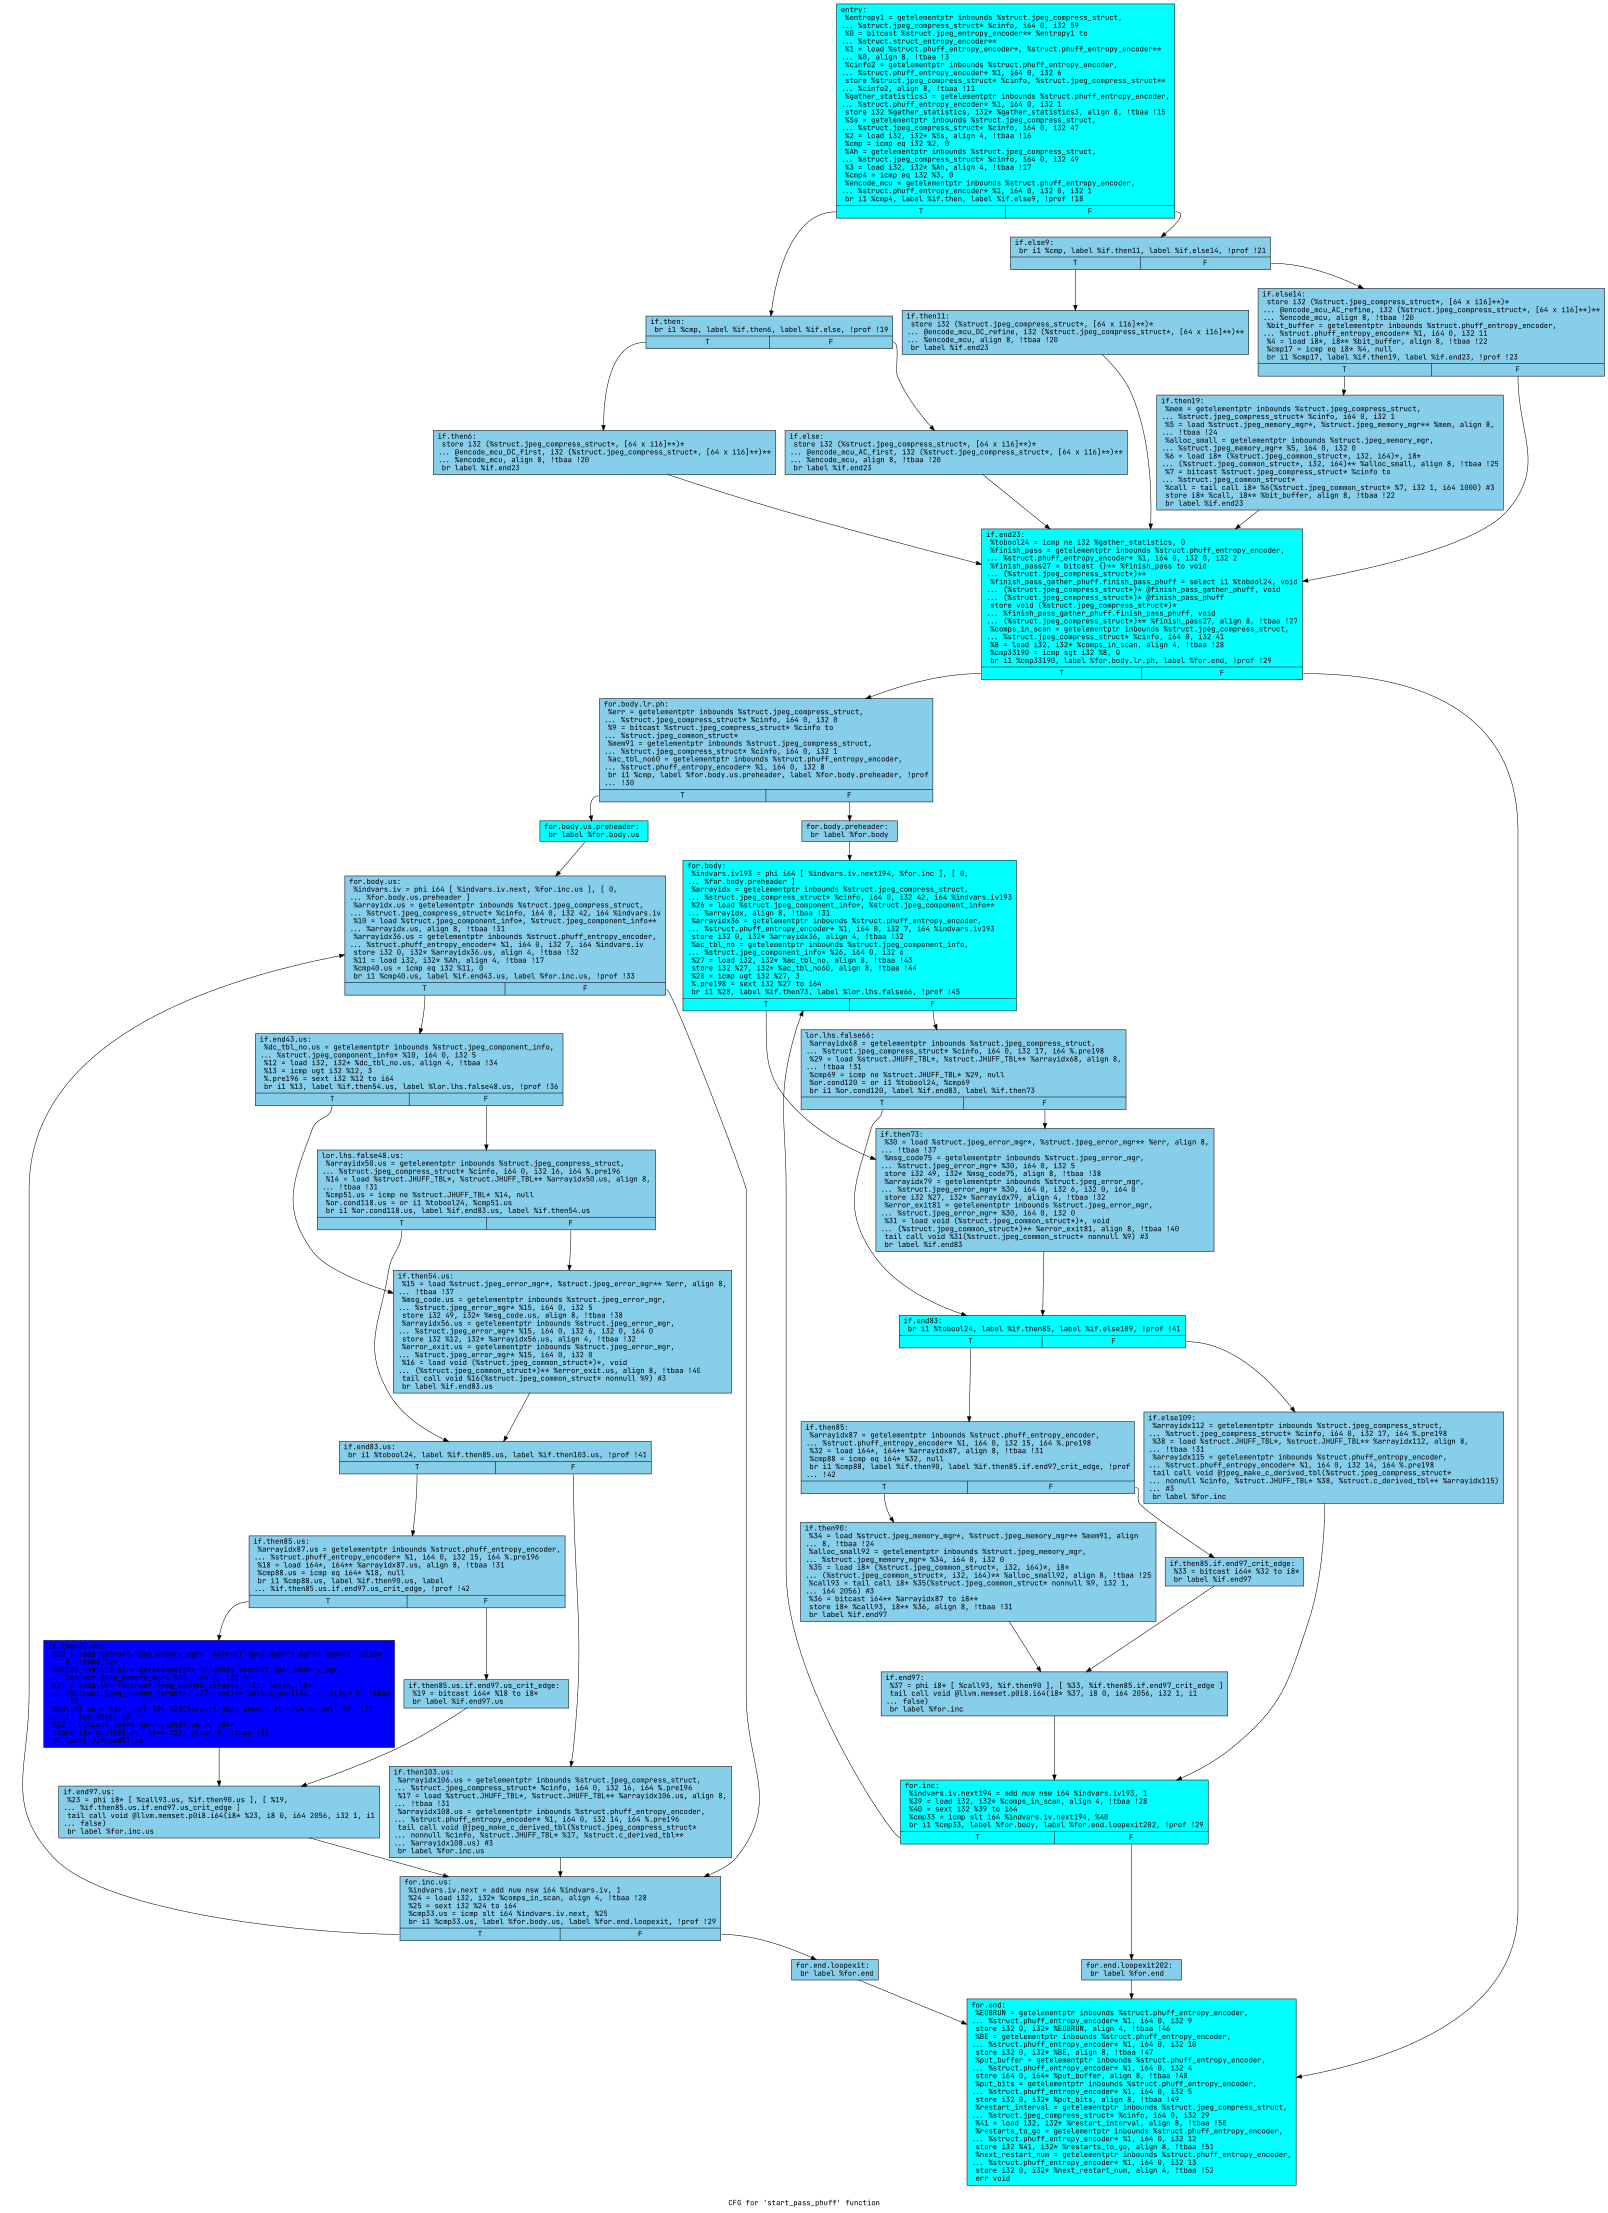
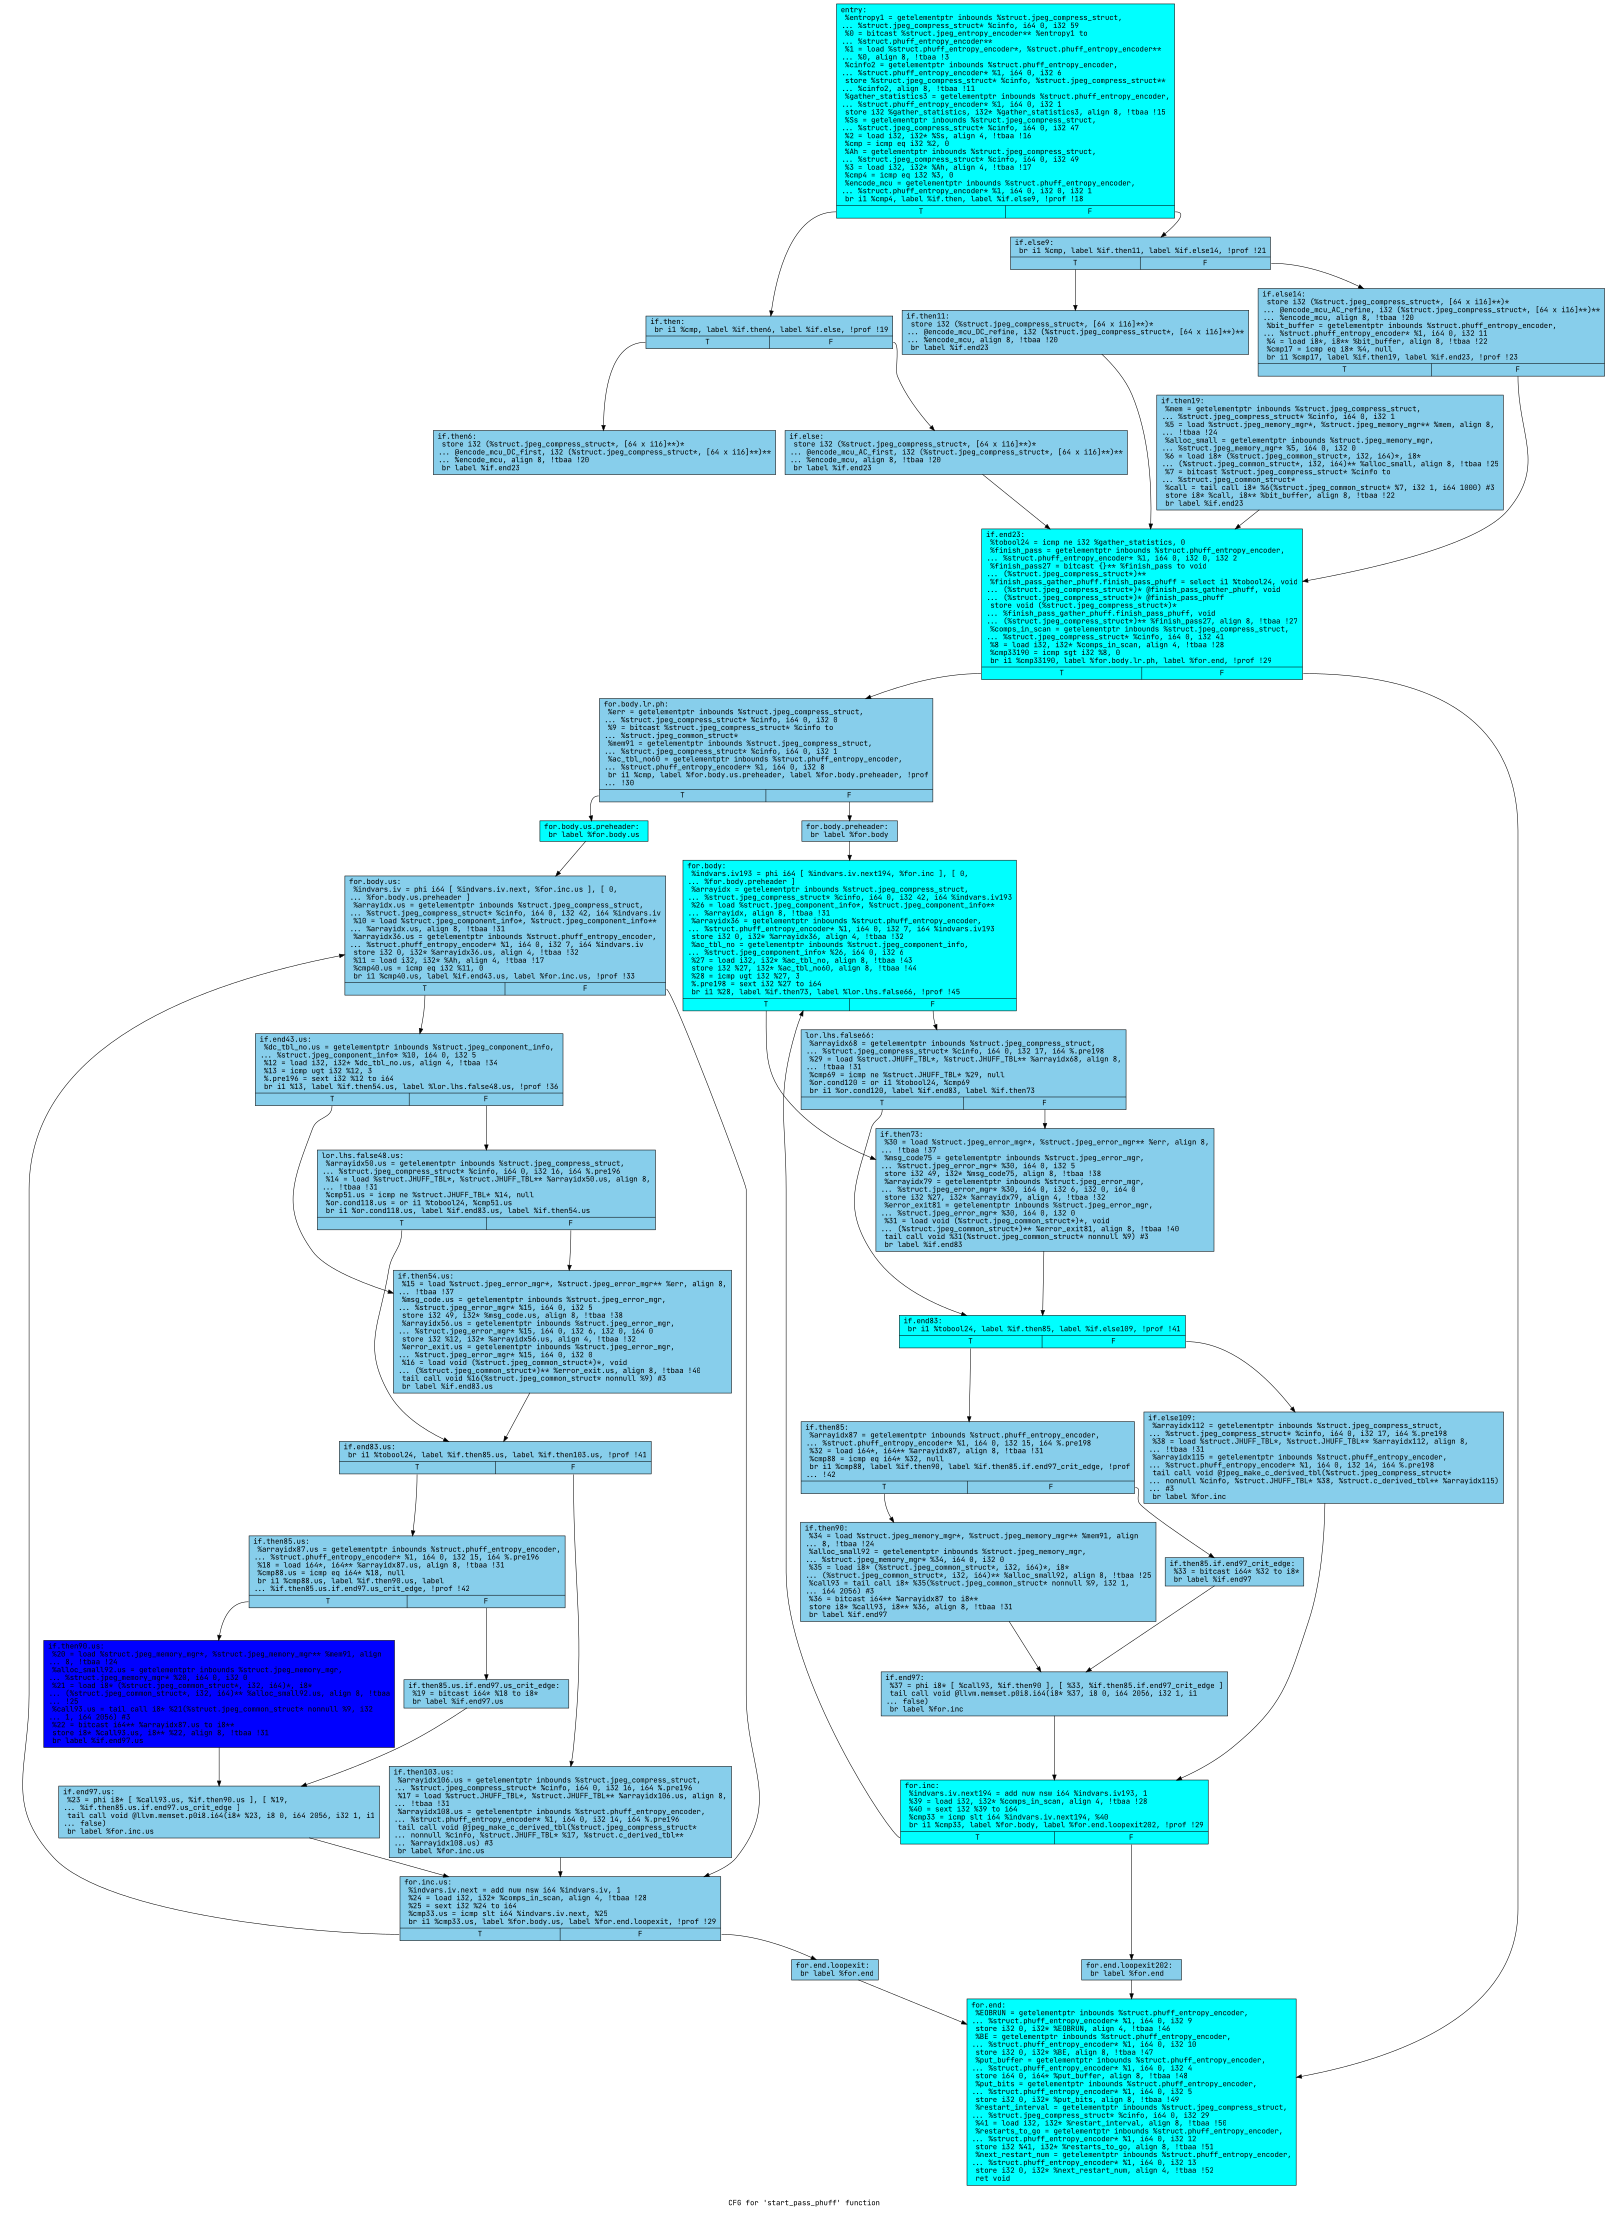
(919, 41) -> (917, 41)
(1345, 383) -> none
(821, 522) -> none
(991, 2178) -> (991, 2178)
